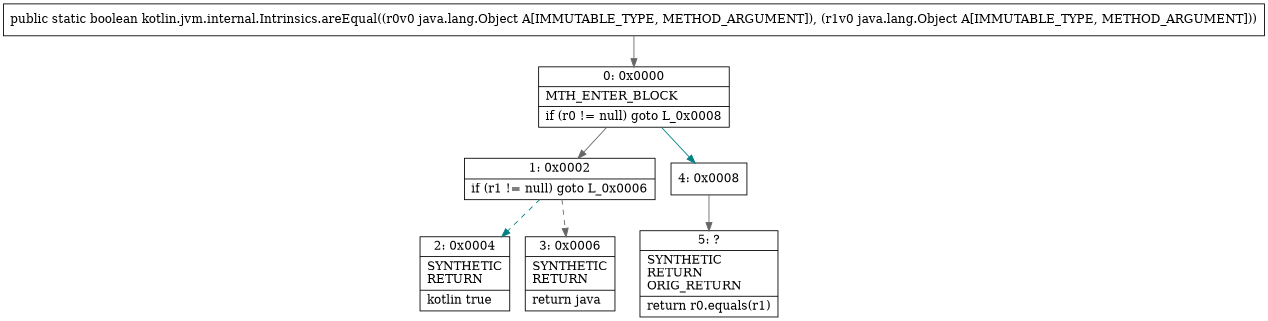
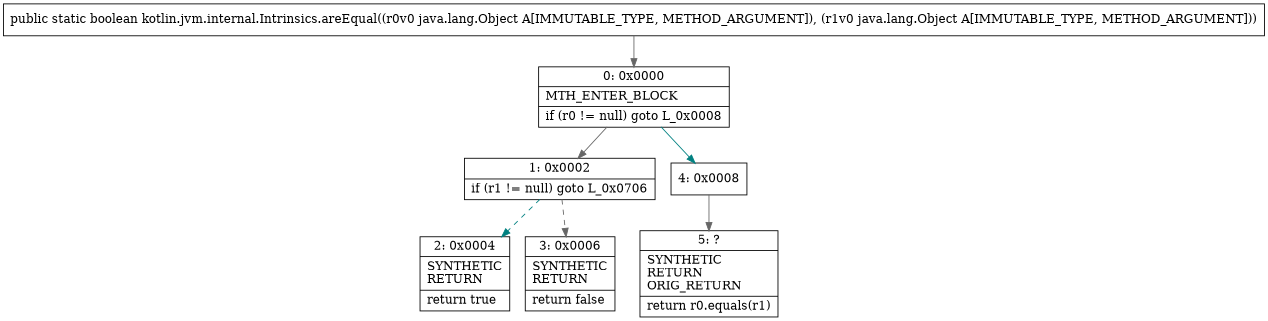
(560, 189) -> (560, 189)
(460, 300) -> (462, 300)
(567, 300) -> (569, 300)
